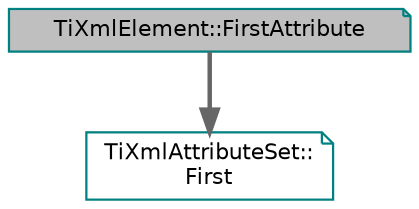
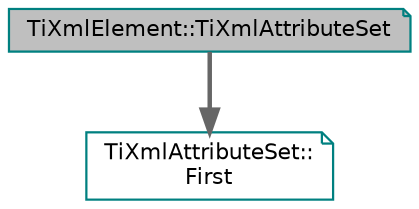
(210, 30) -> (210, 30)
